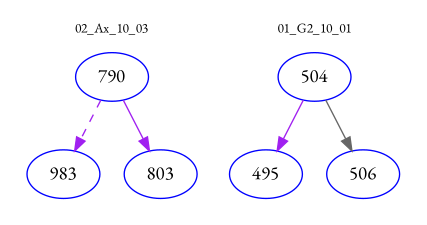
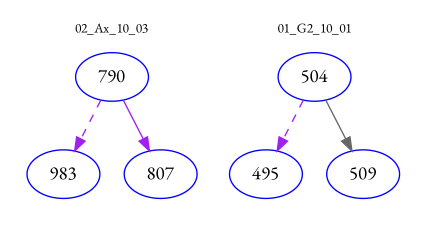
(293, 120) -> (293, 120)
(161, 174) -> (161, 174)
(363, 174) -> (363, 174)
